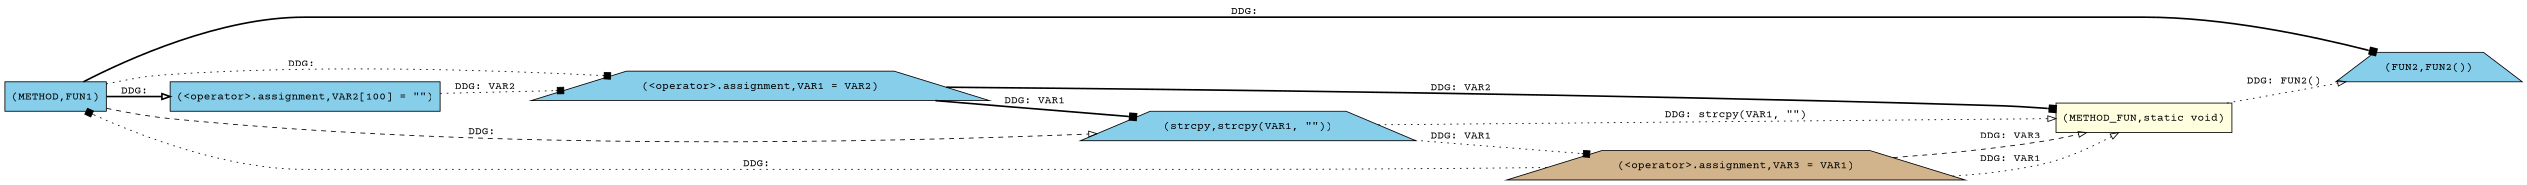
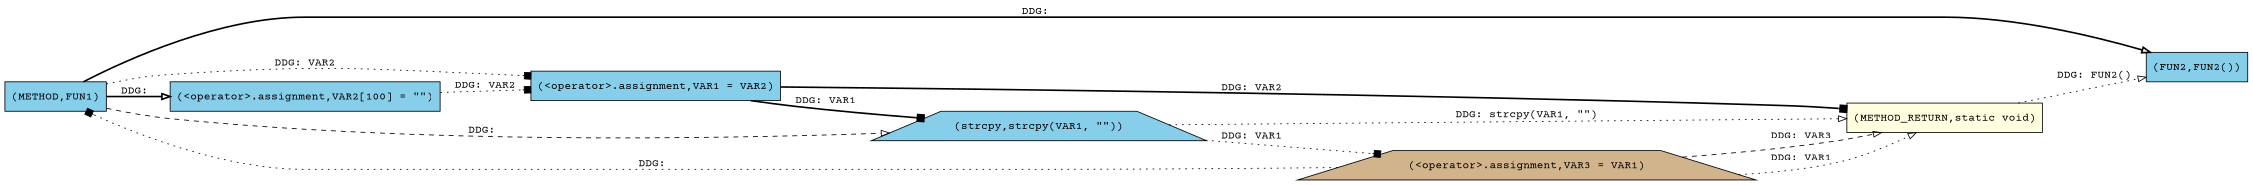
(1222, 17) -> (1109, 17)
(305, 63) -> (305, 63)
(2429, 67) -> (2197, 67)
(760, 86) -> (656, 86)
(2144, 118) -> (1945, 118)
